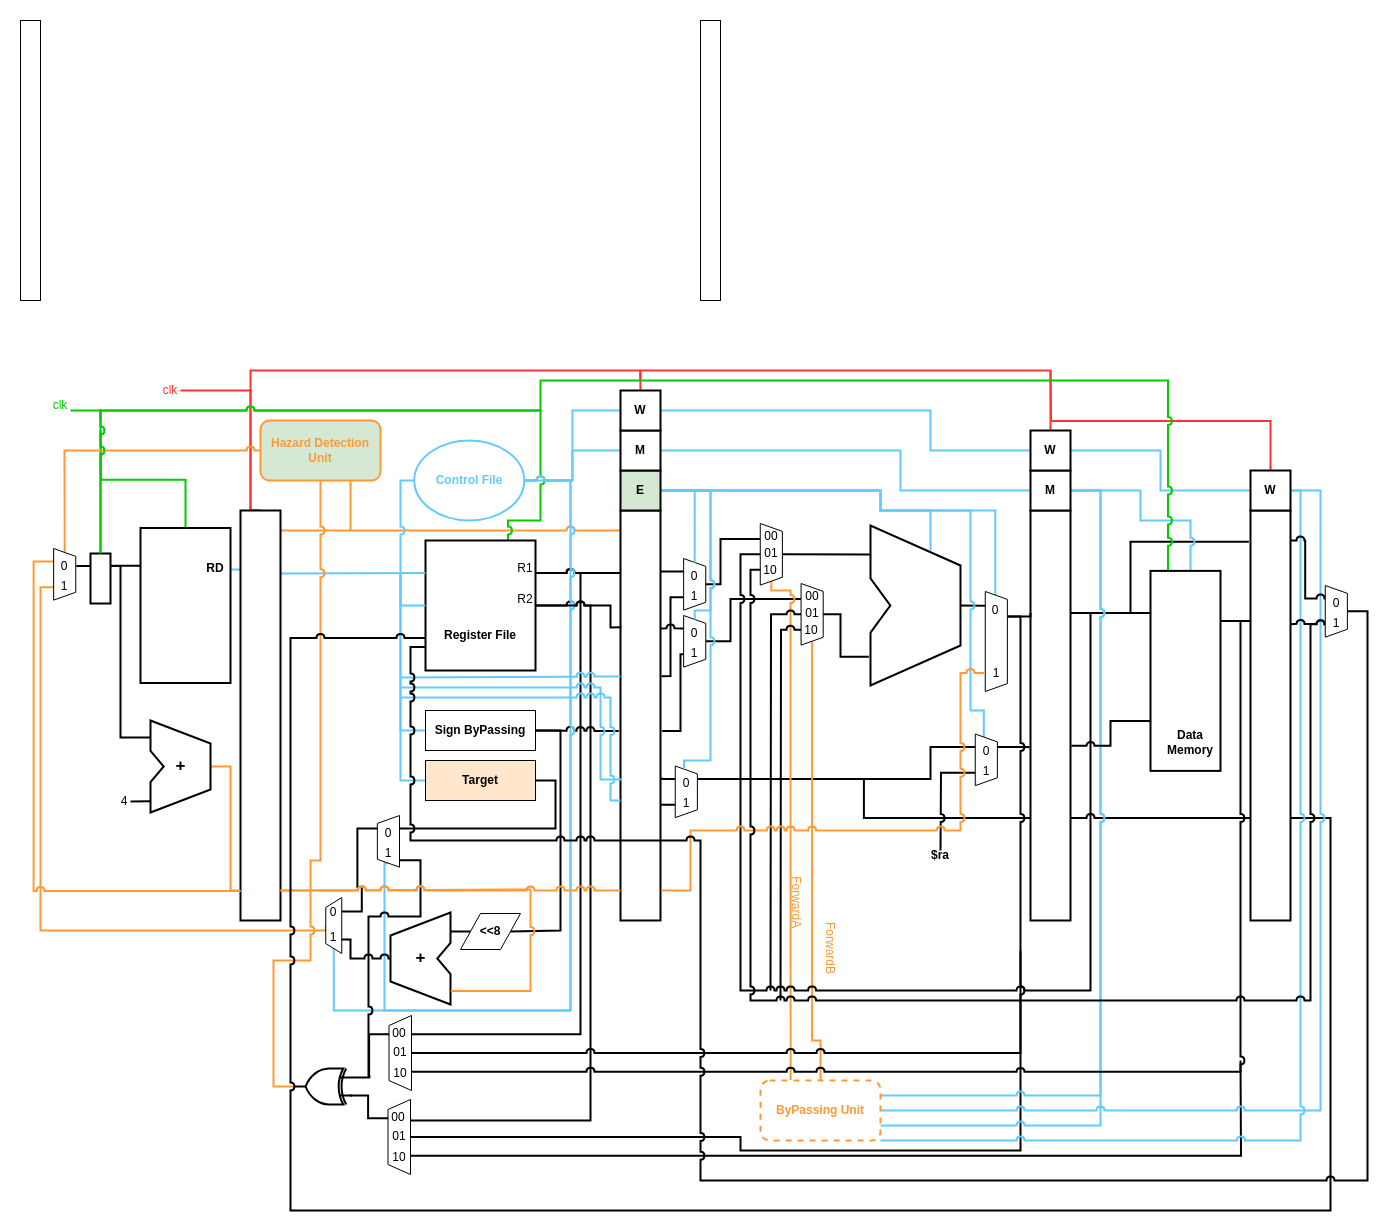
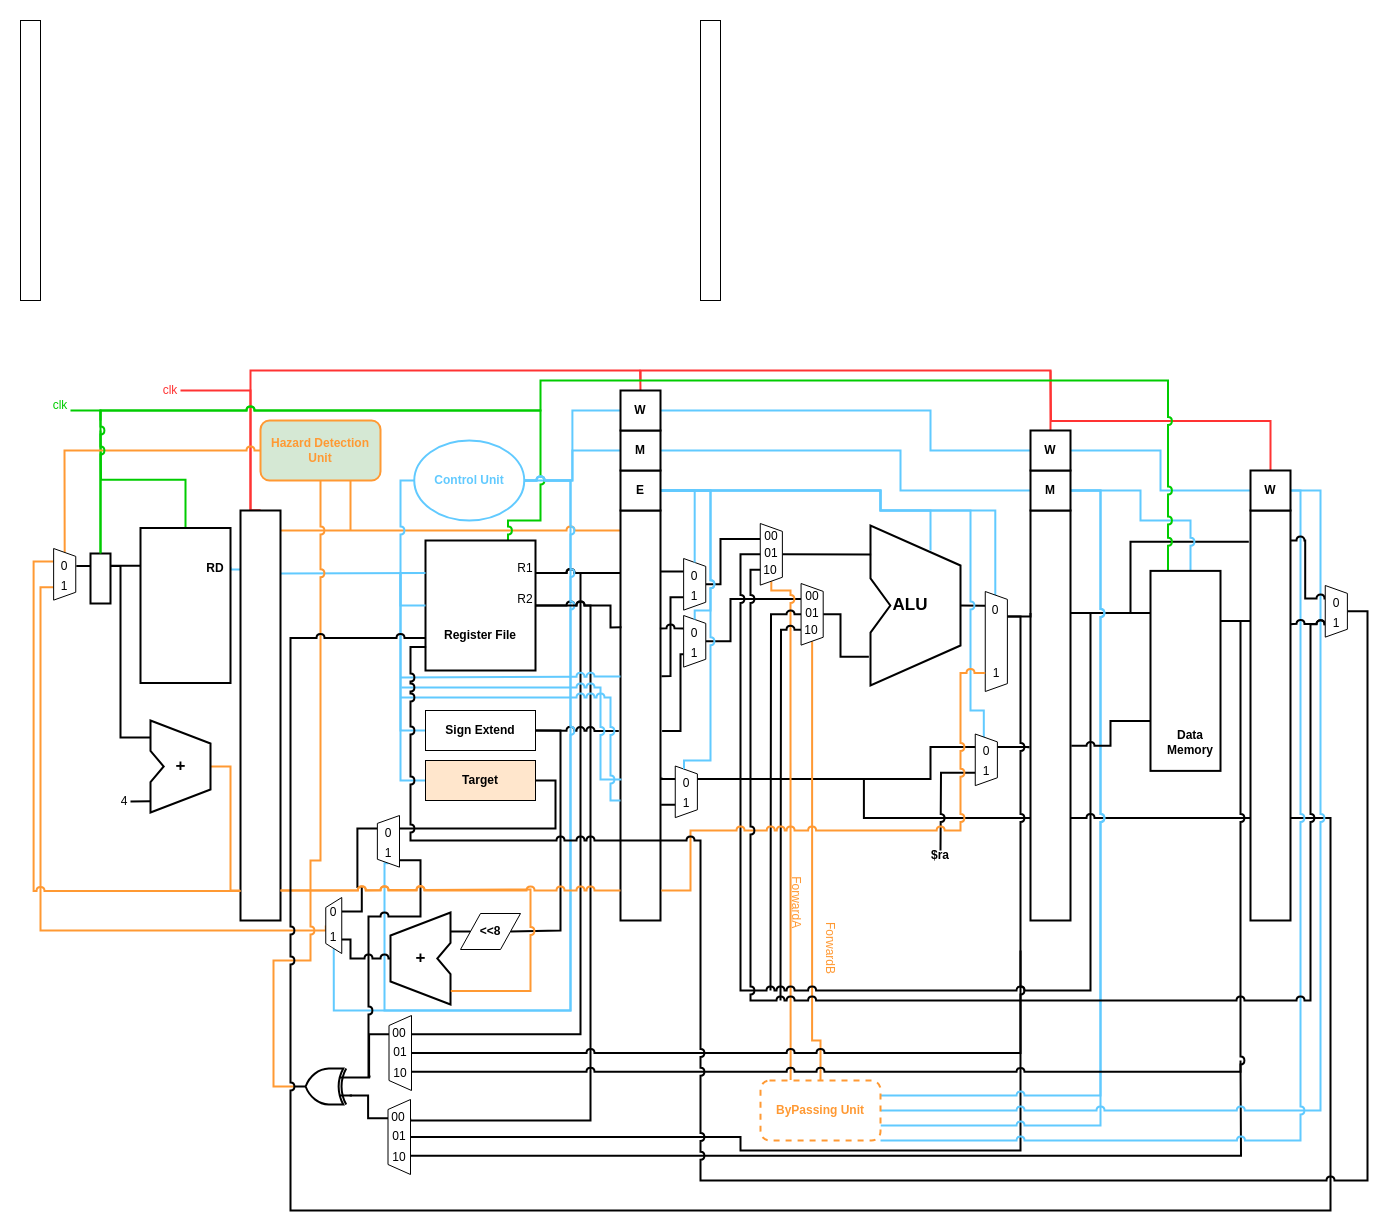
(470, 481) -> (470, 481)
(641, 491) -> (641, 491)
none -> (911, 606)
(481, 731) -> (481, 731)
